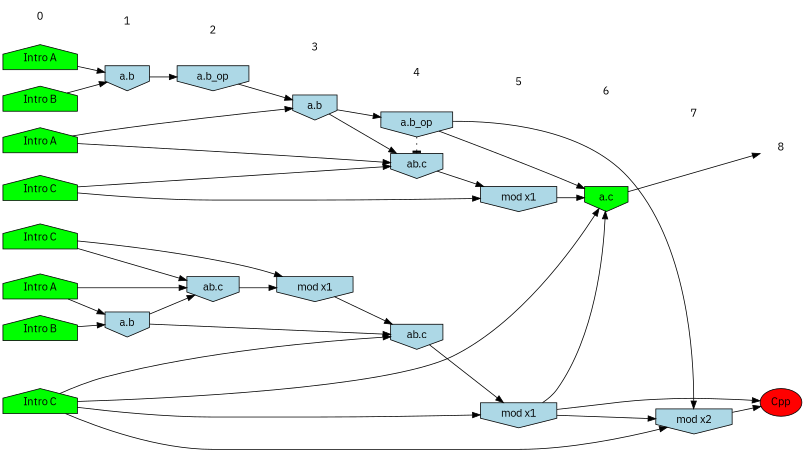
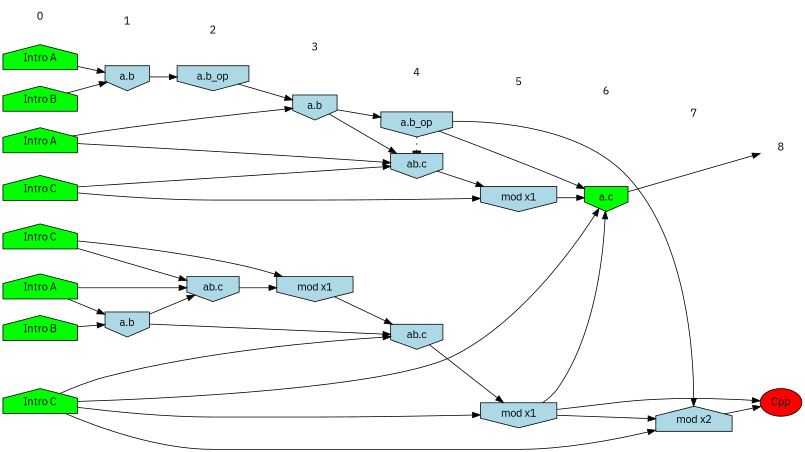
(694, 420) -> (694, 420)
